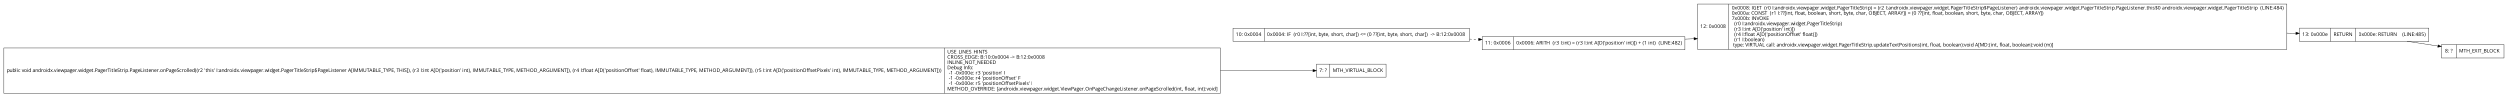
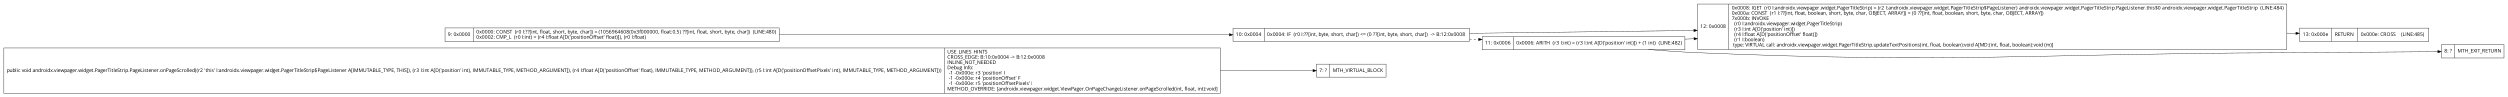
none -> (1582, 32)
none -> (612, 35)
(2392, 35) -> (2393, 35)
(2422, 44) -> (2043, 56)
(2479, 51) -> (2479, 51)
